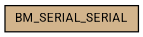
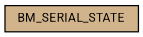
(72, 19) -> (72, 19)
